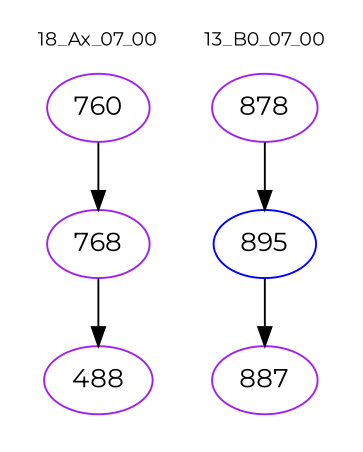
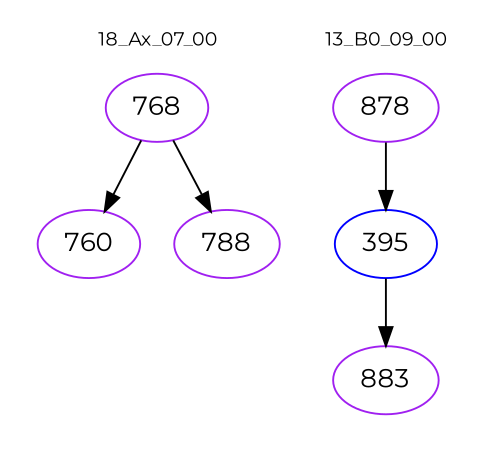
(265, 41) -> (387, 41)
(98, 167) -> (127, 167)
(265, 244) -> (386, 244)
(98, 380) -> (227, 244)
(265, 380) -> (386, 380)
